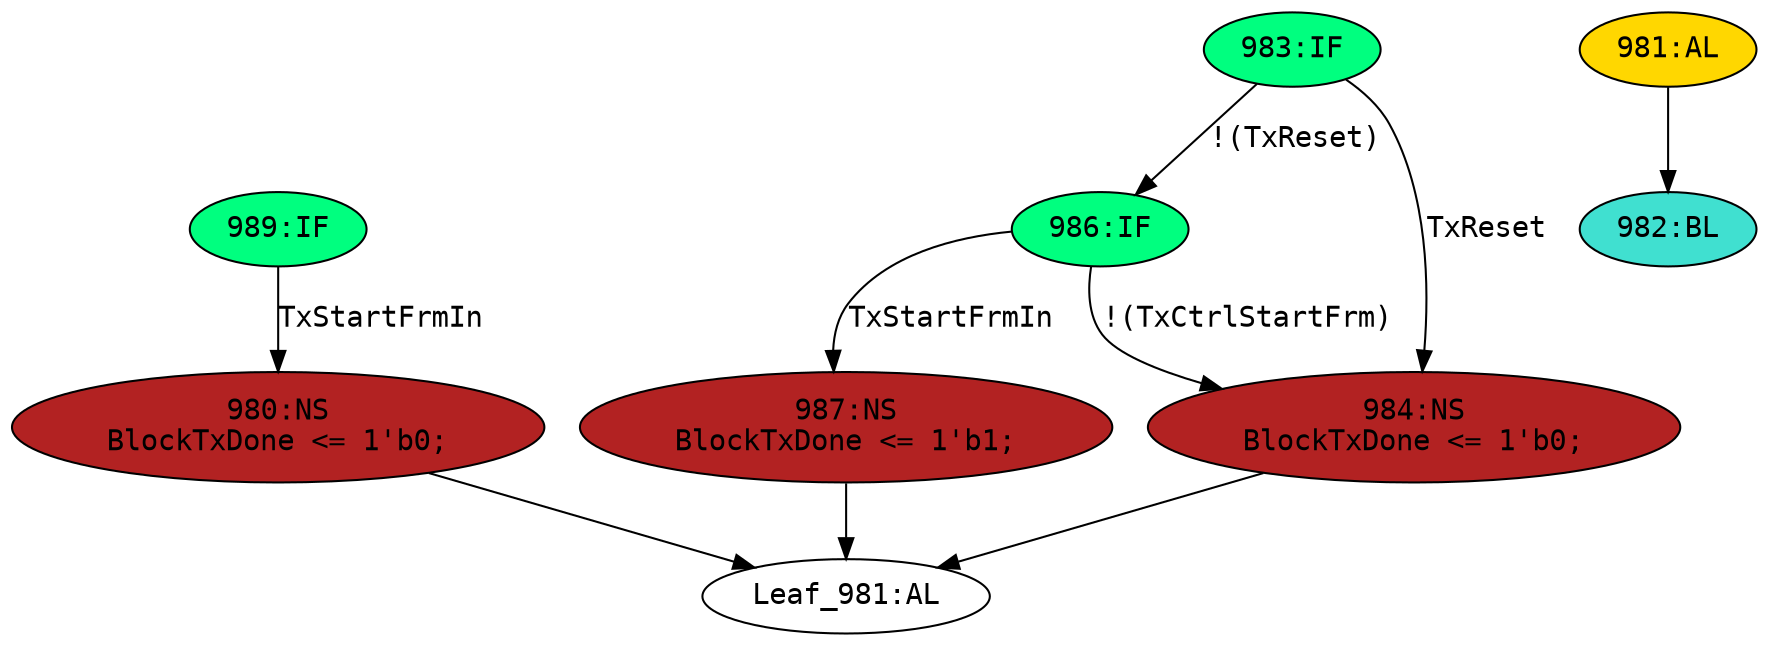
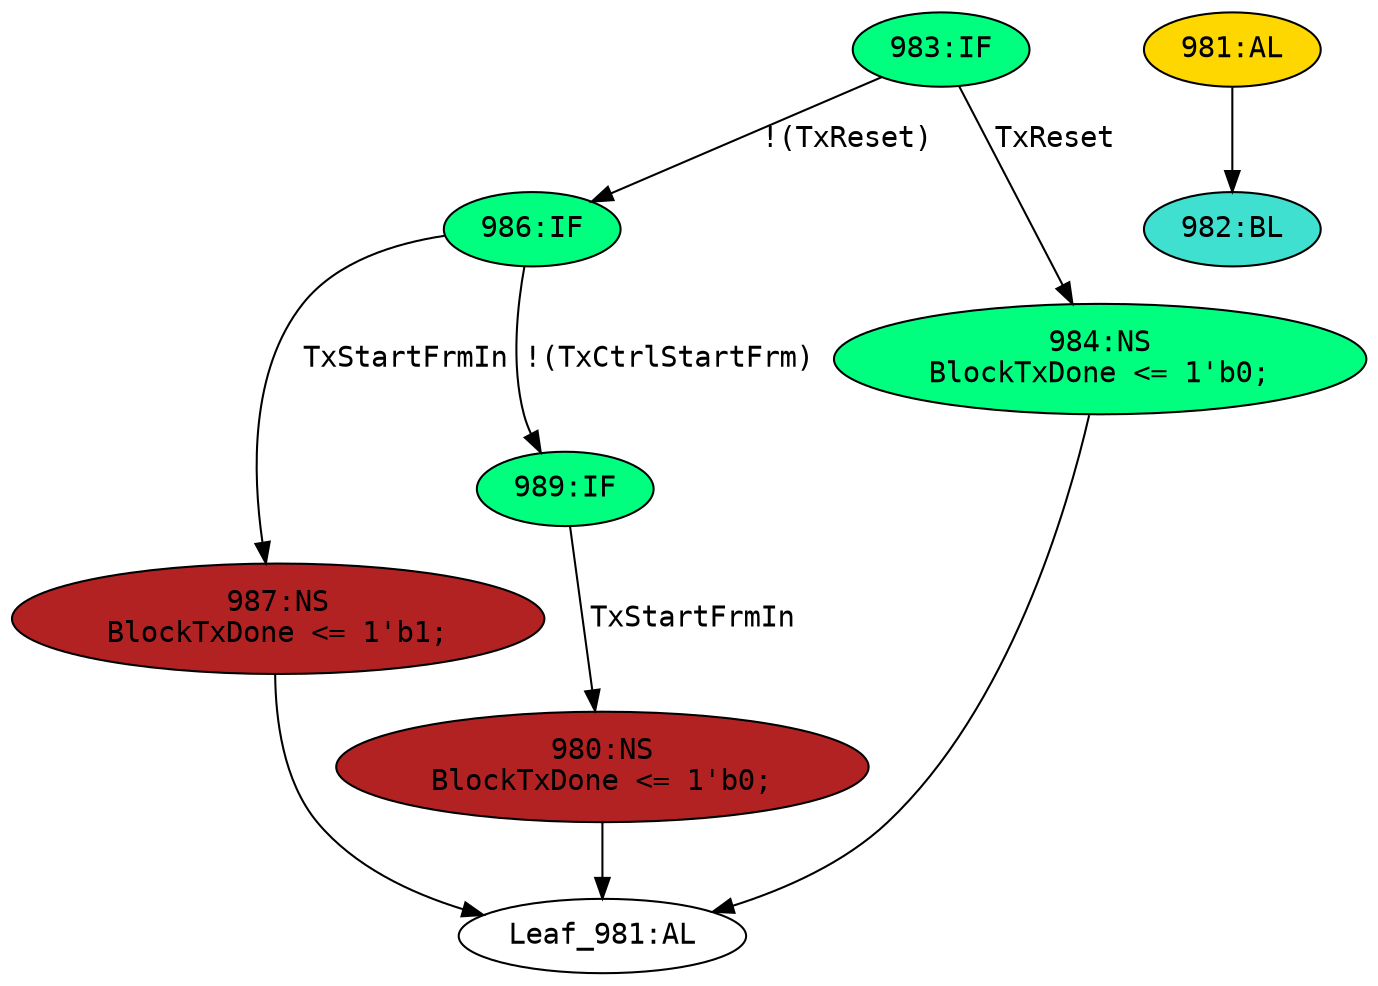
(1118, 348) -> (516, 351)
(1414, 427) -> (1100, 359)
